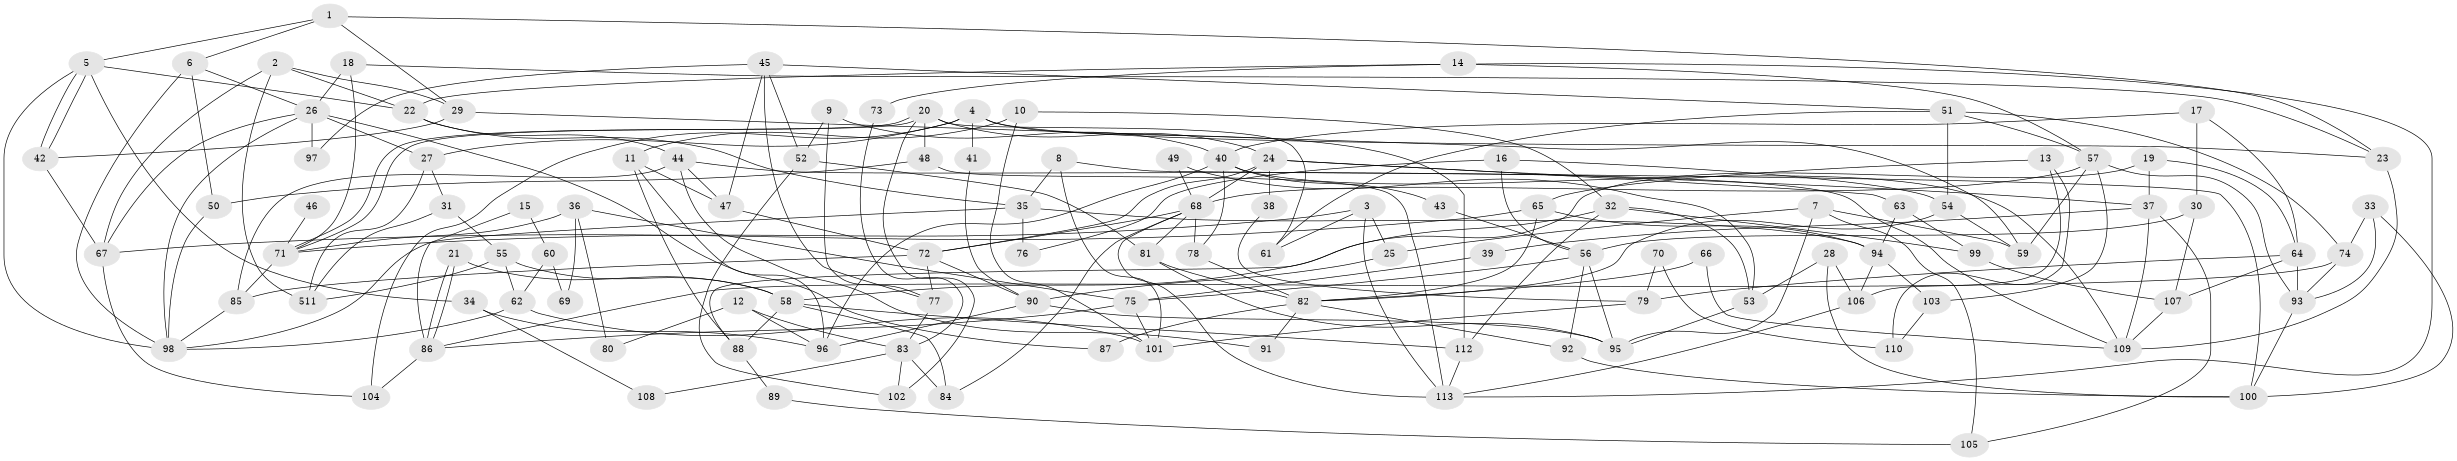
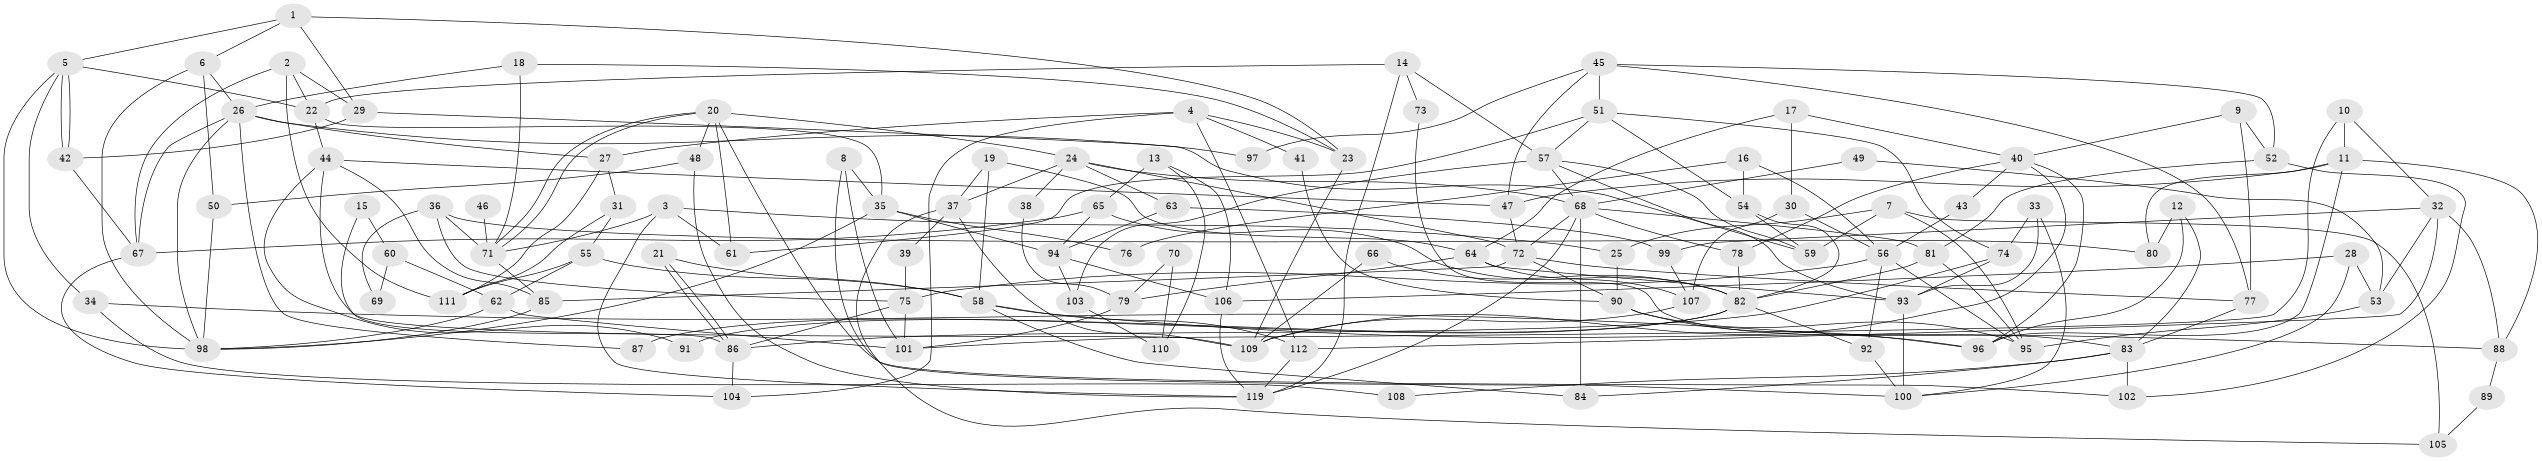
none -> (2215, 177)
(308, 302) -> (448, 302)
(1445, 398) -> (1255, 398)
